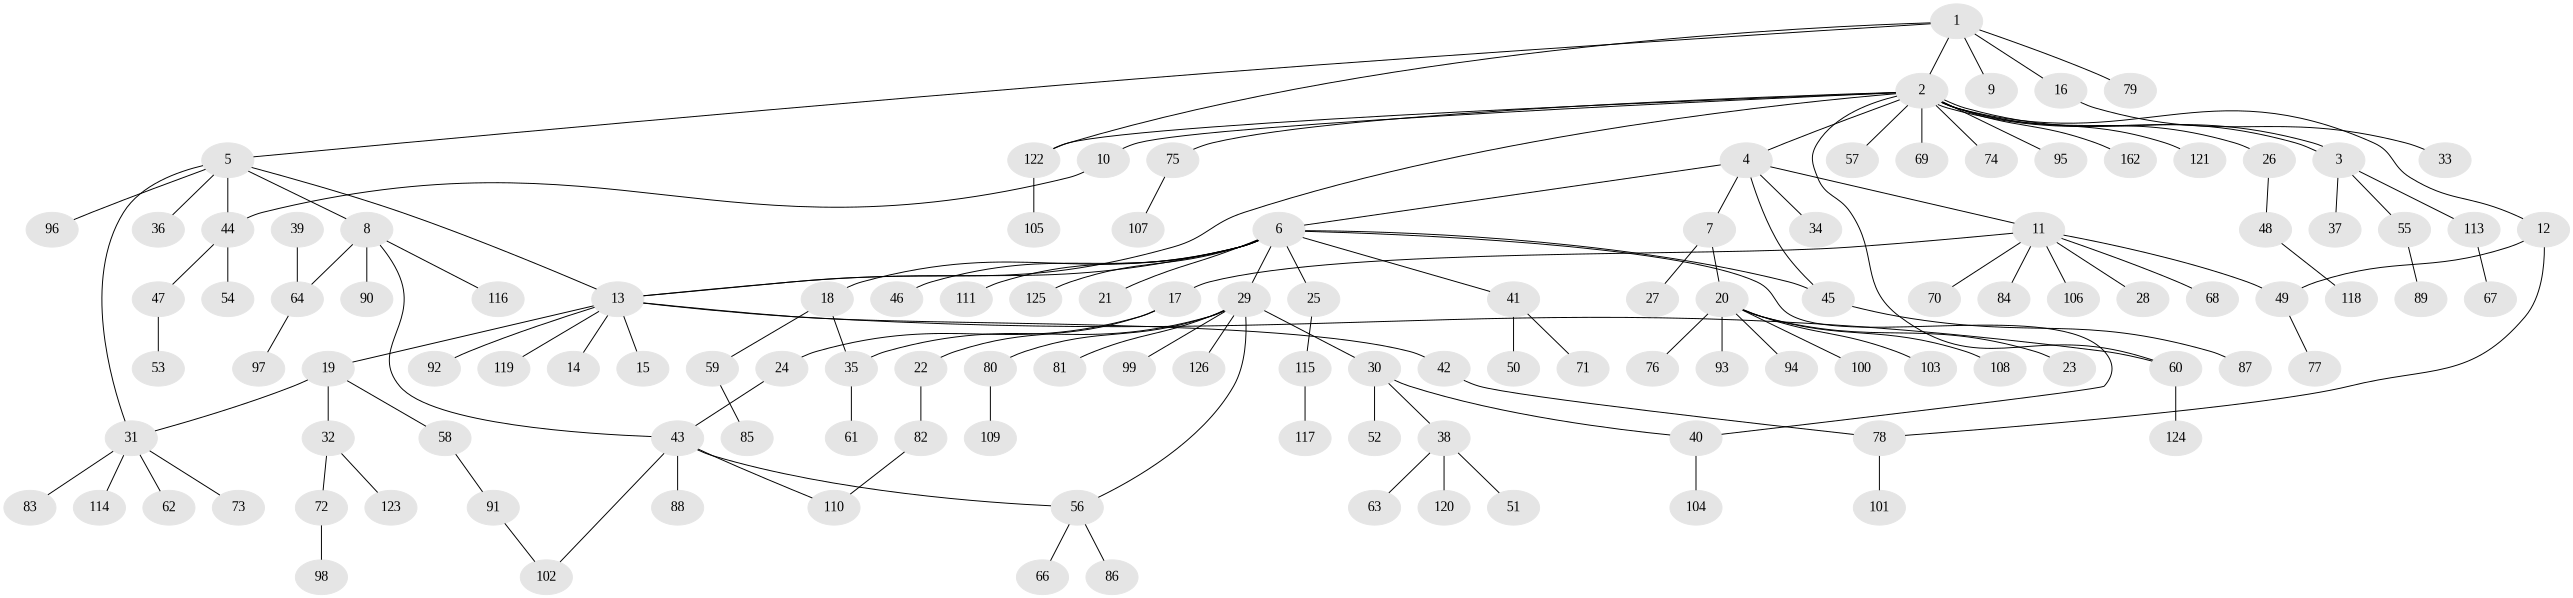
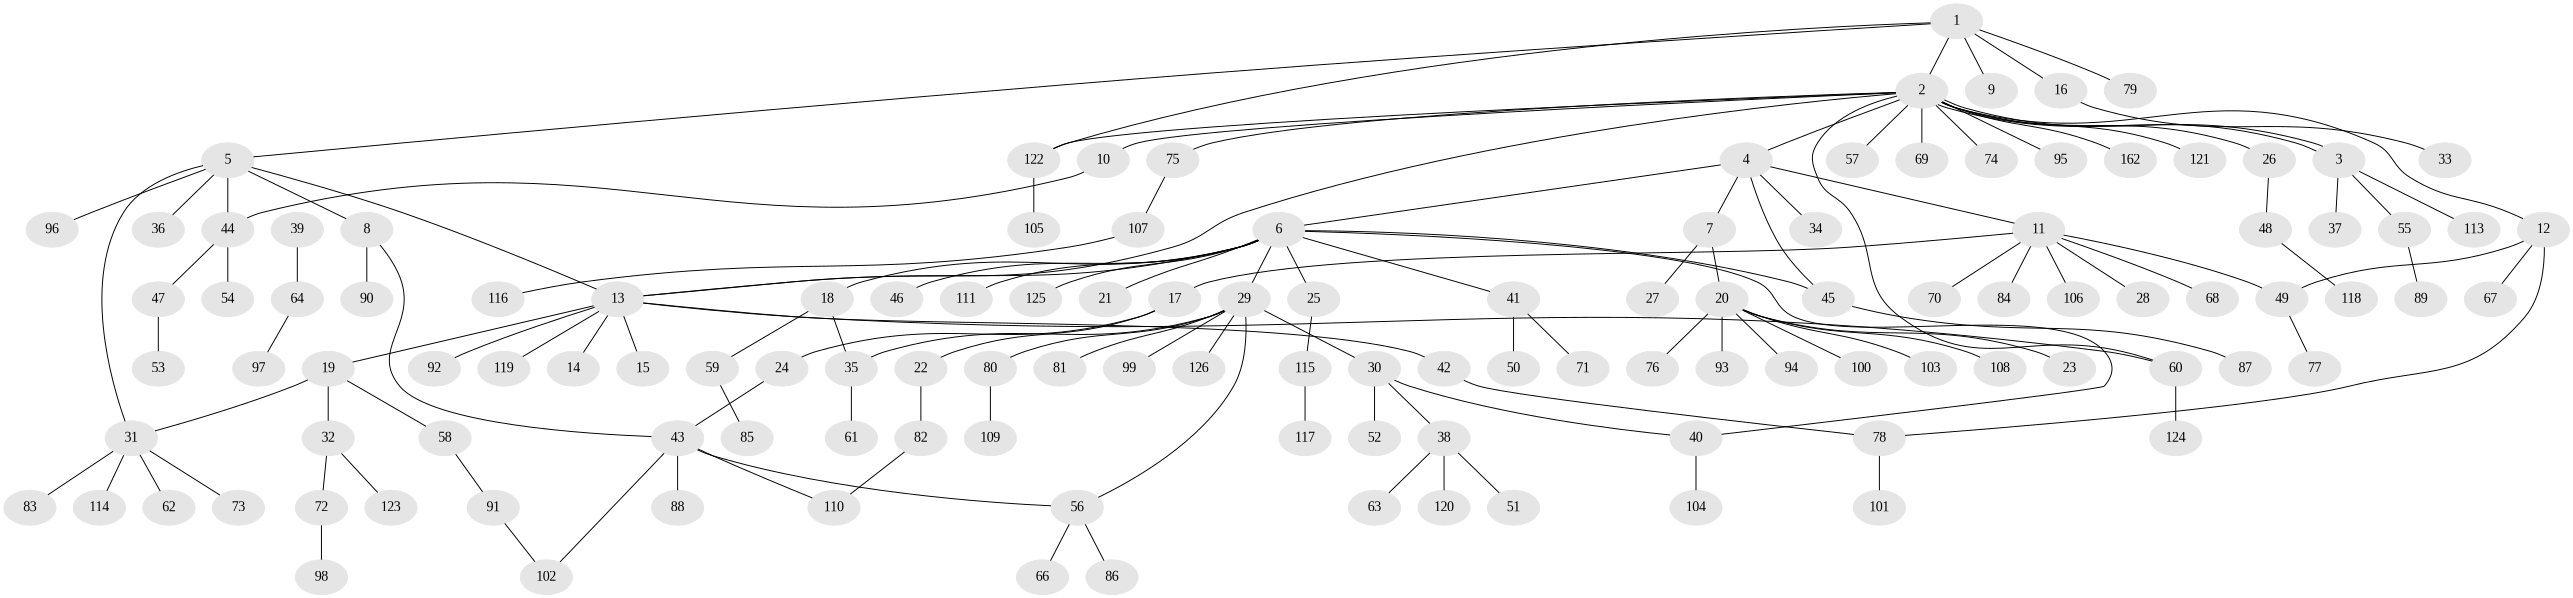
(332, 264) -> none
(432, 264) -> (819, 266)
(2482, 264) -> (2517, 264)
